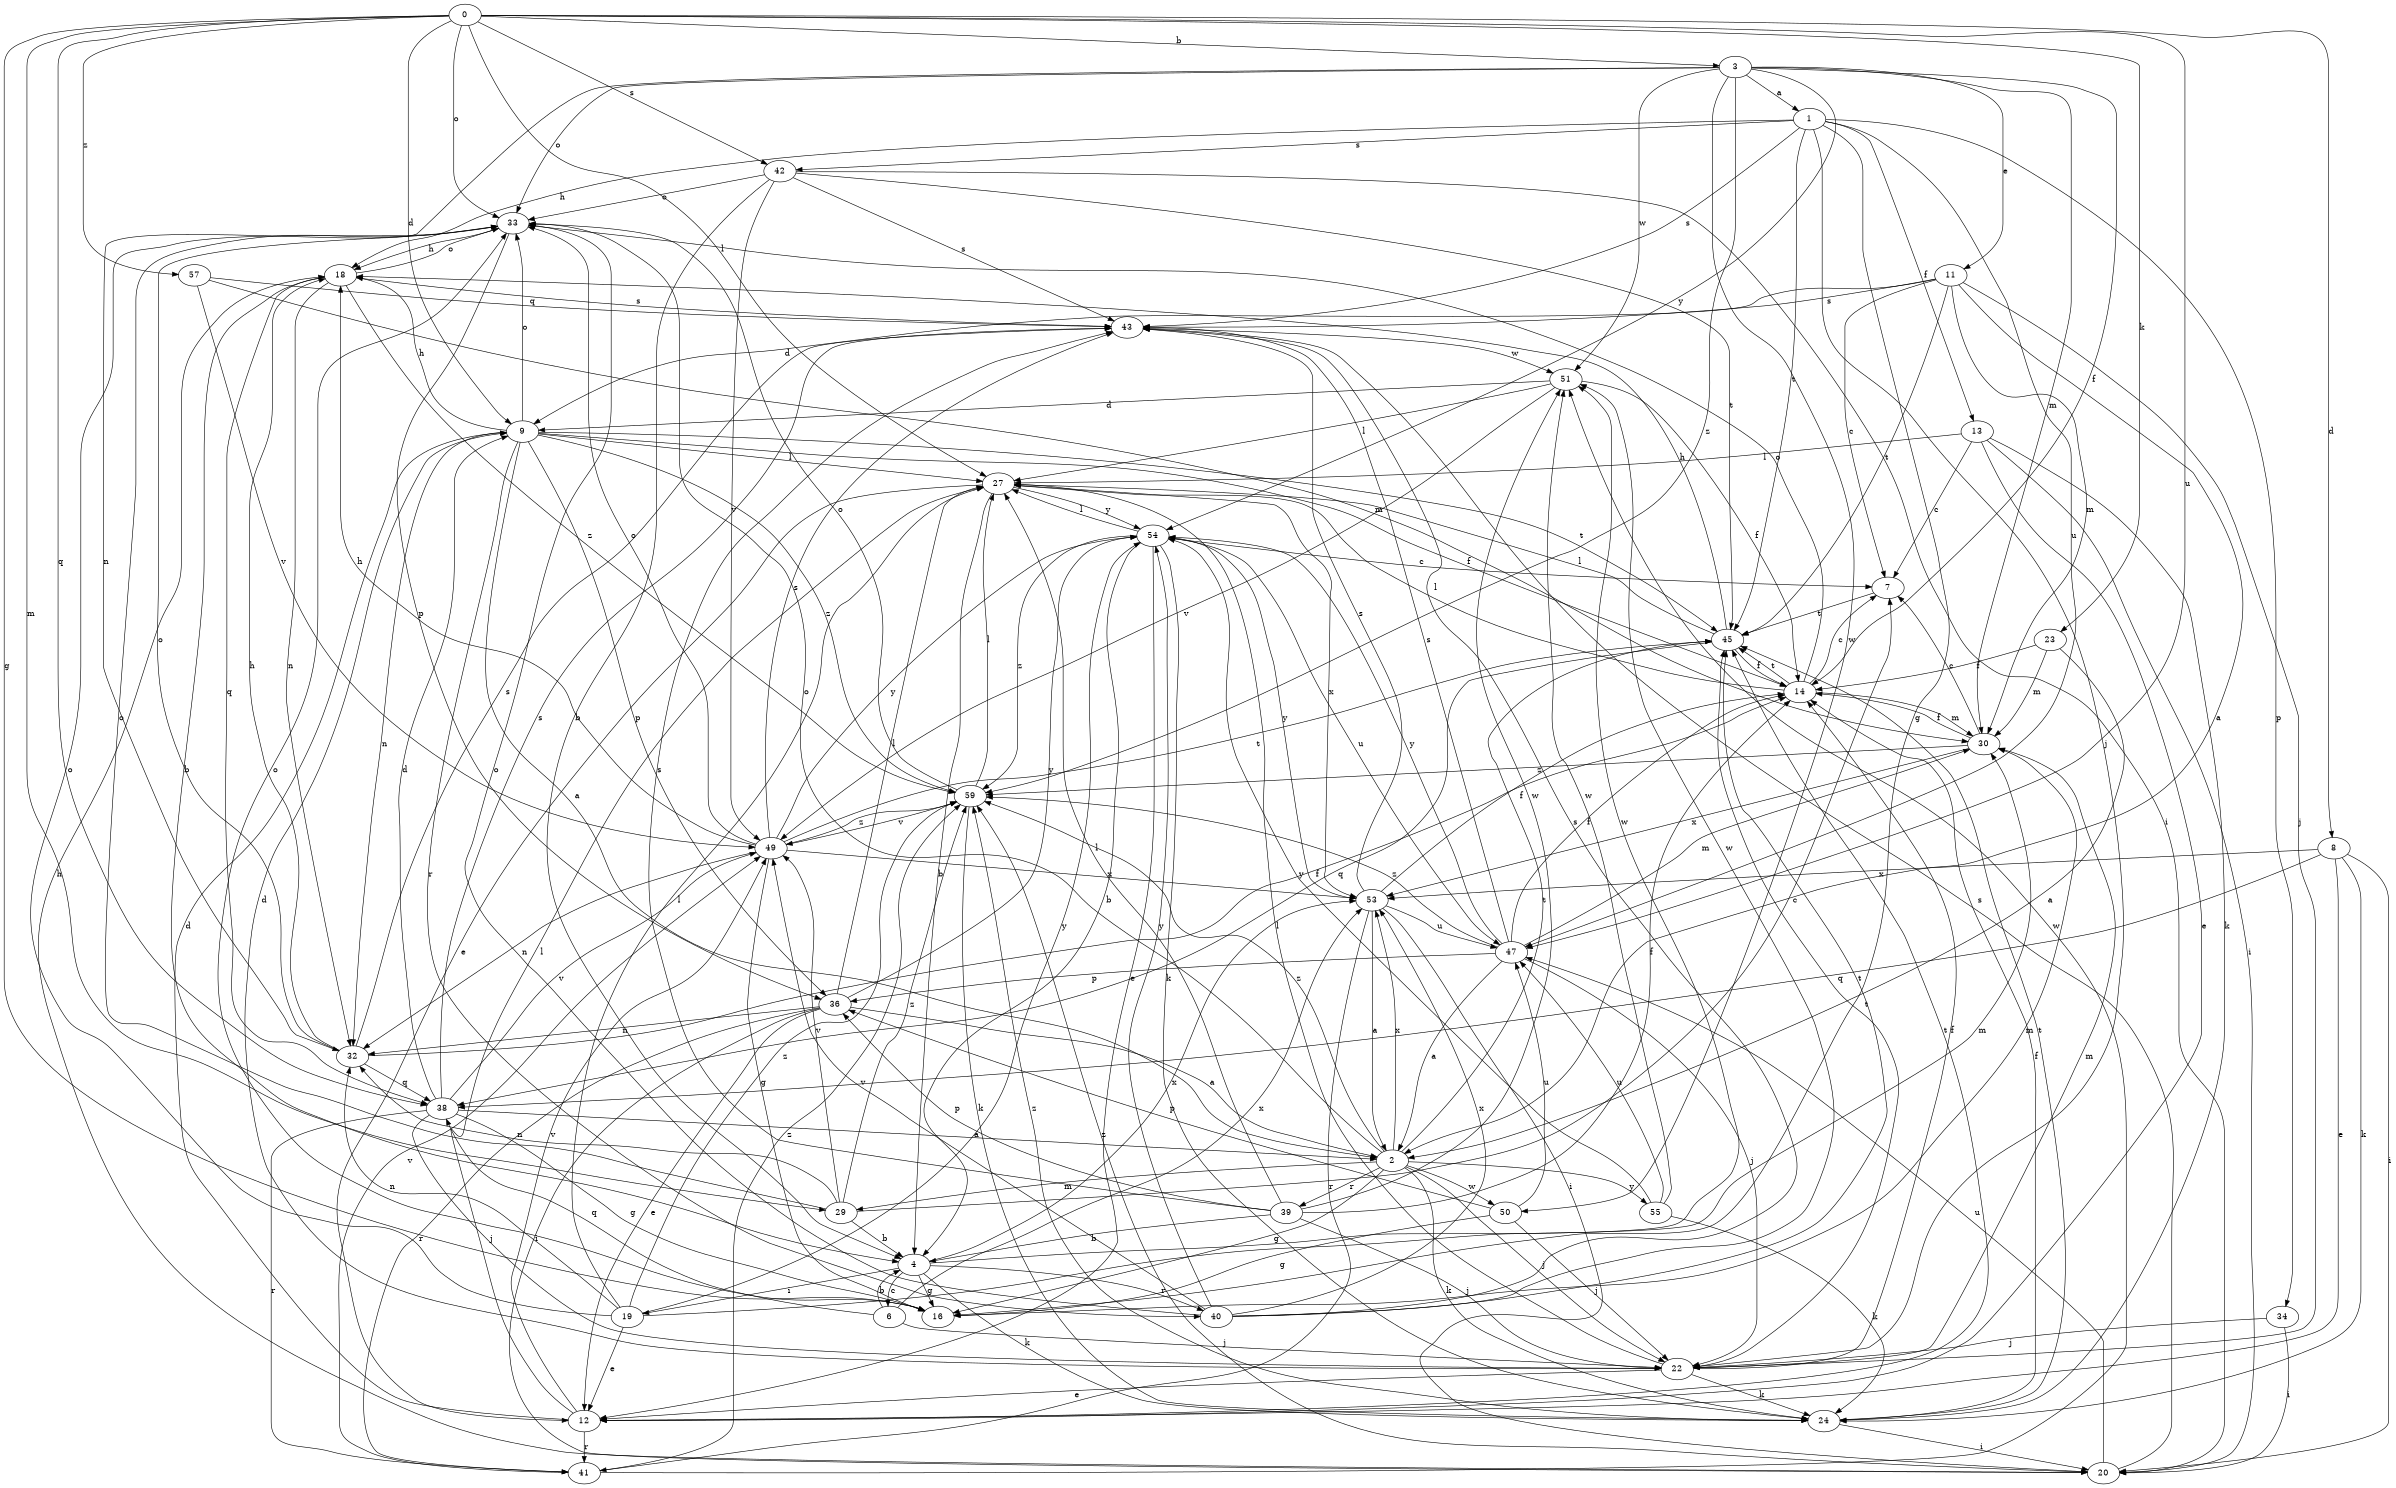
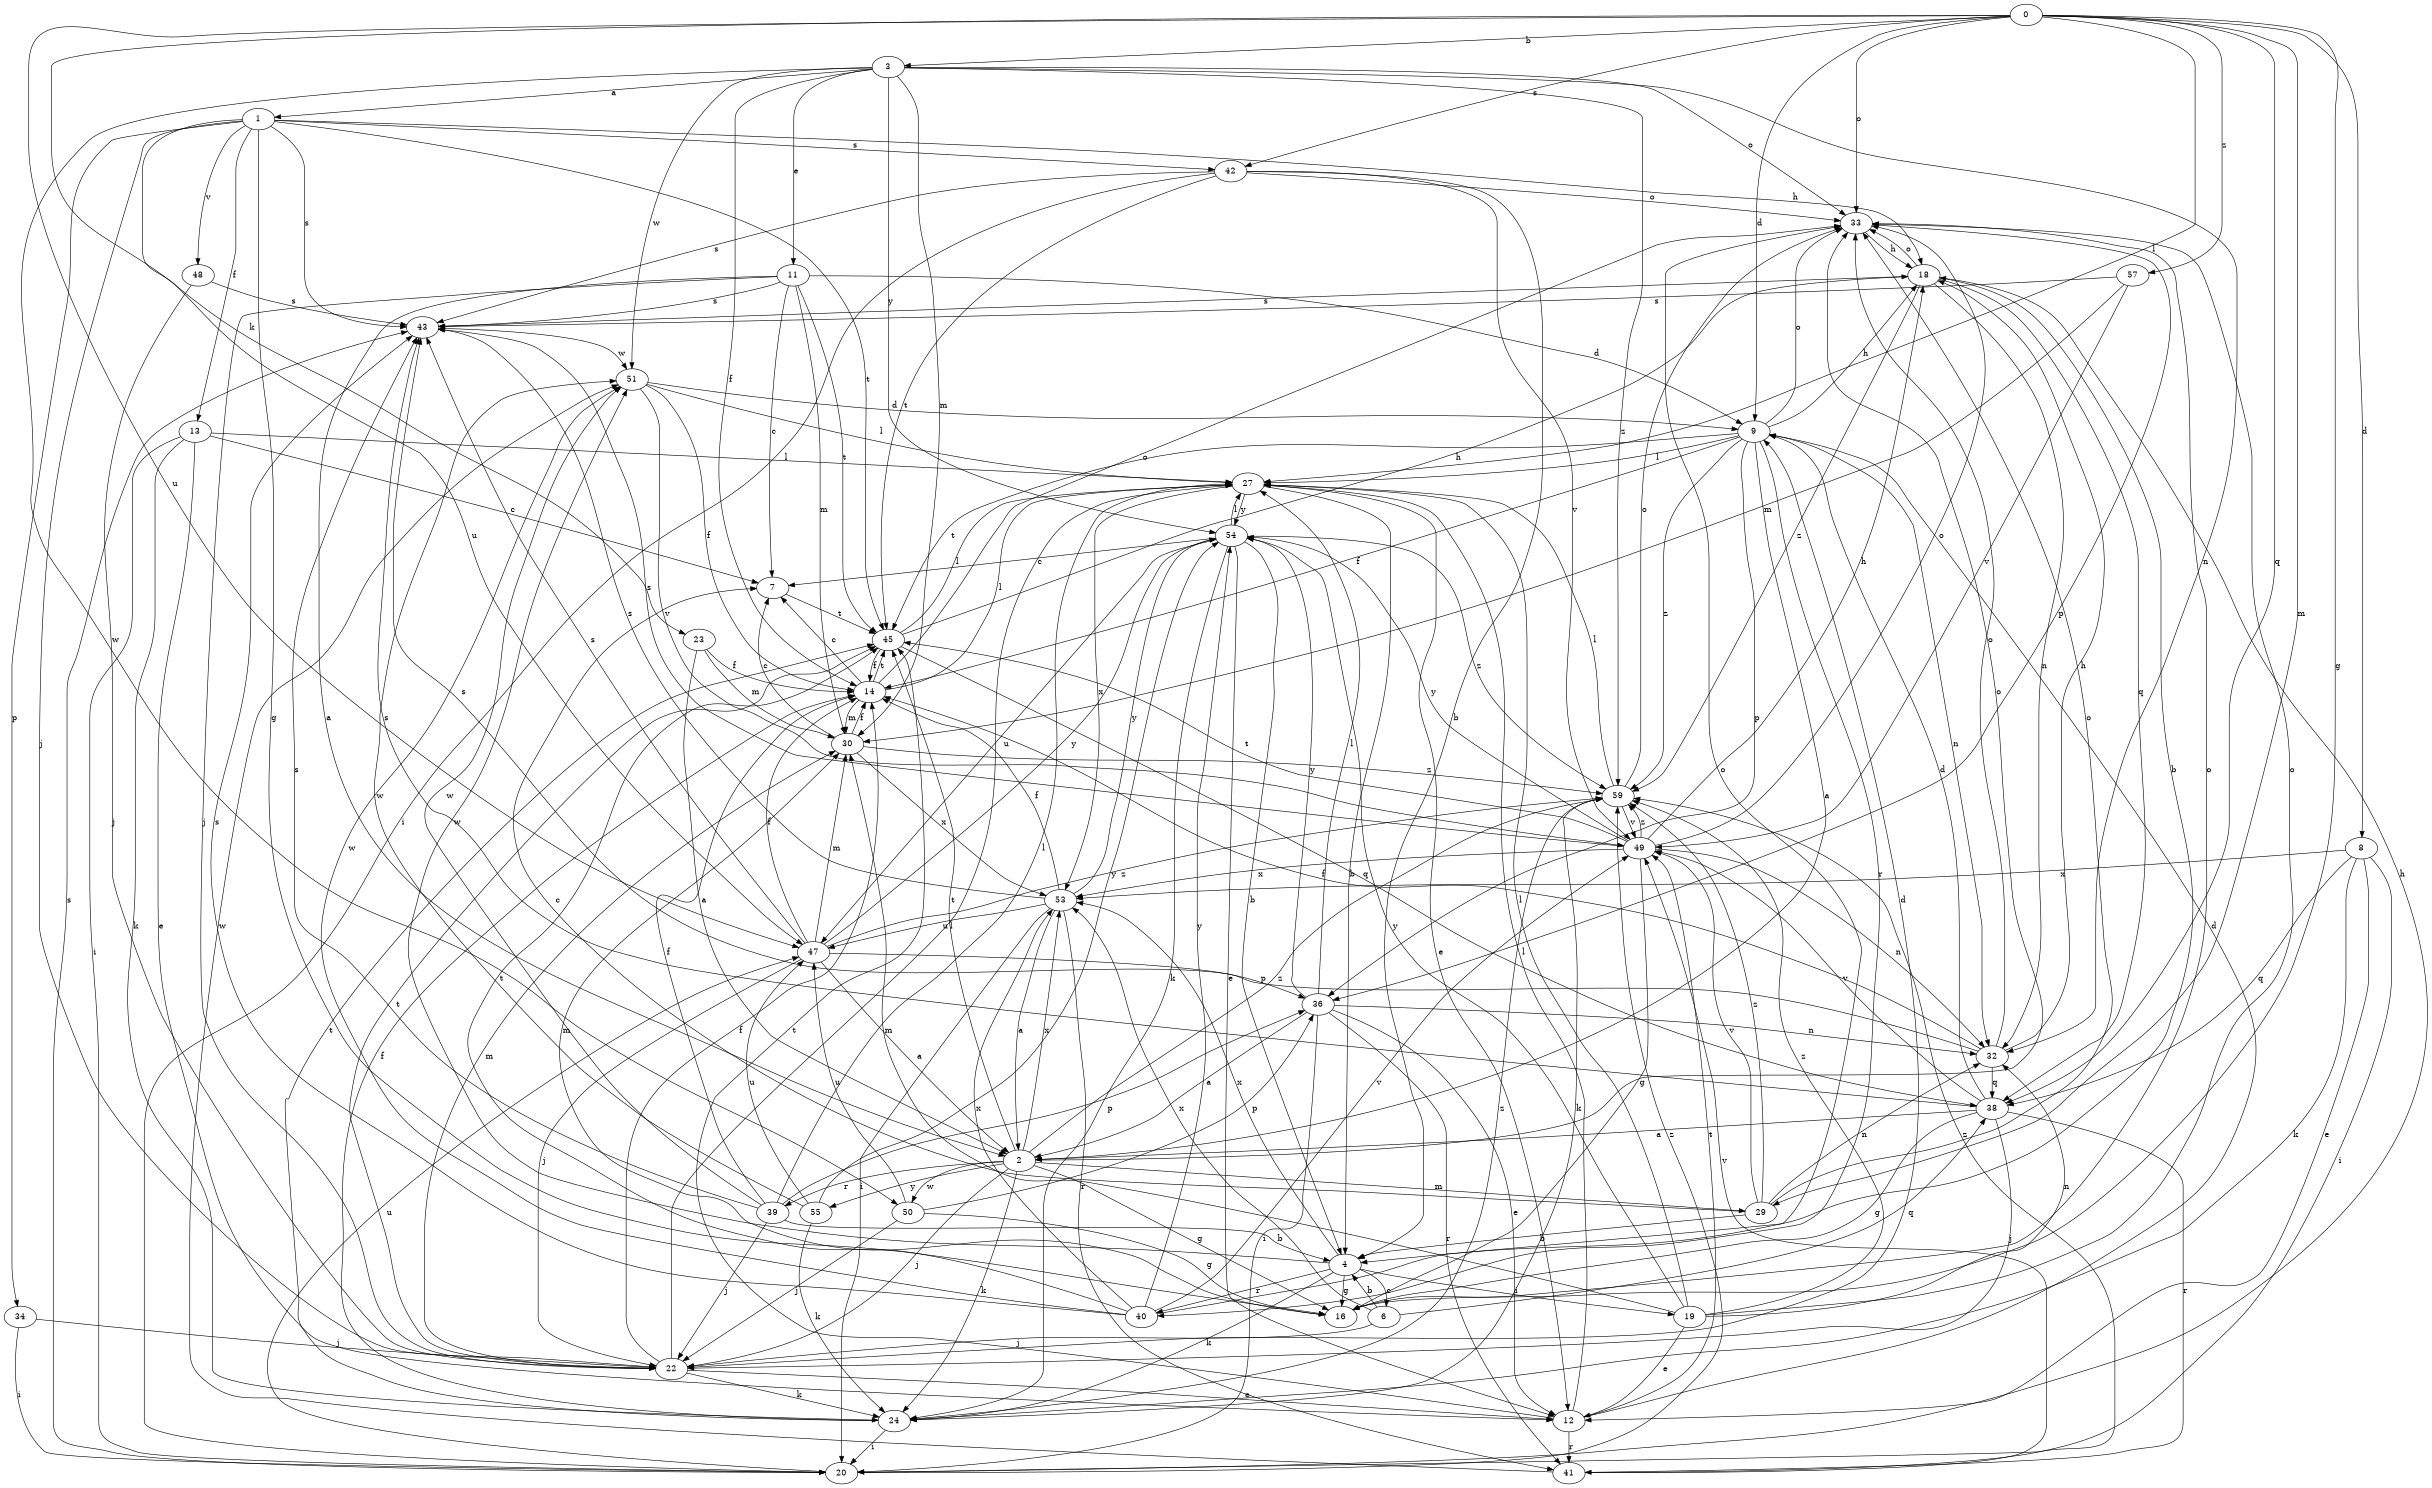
none -> (198, 275)
(533, 301) -> (1657, 301)
(553, 1135) -> (1711, 1135)
